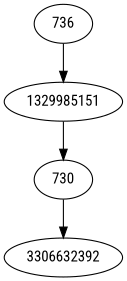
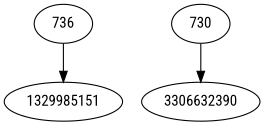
(63, 135) -> none
(63, 258) -> (201, 102)
